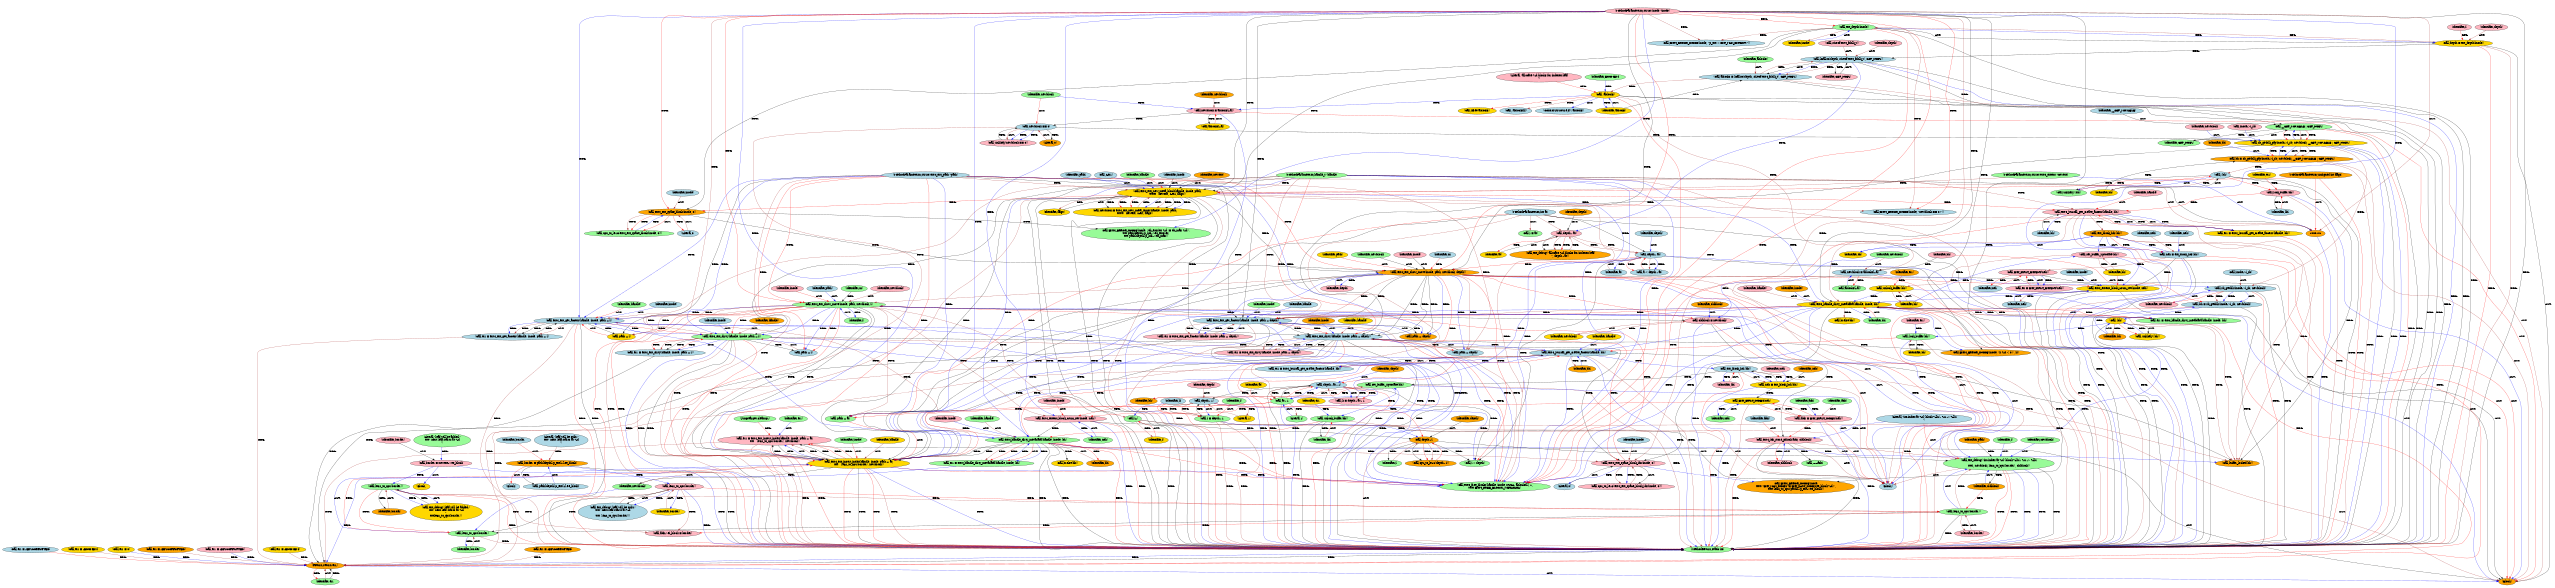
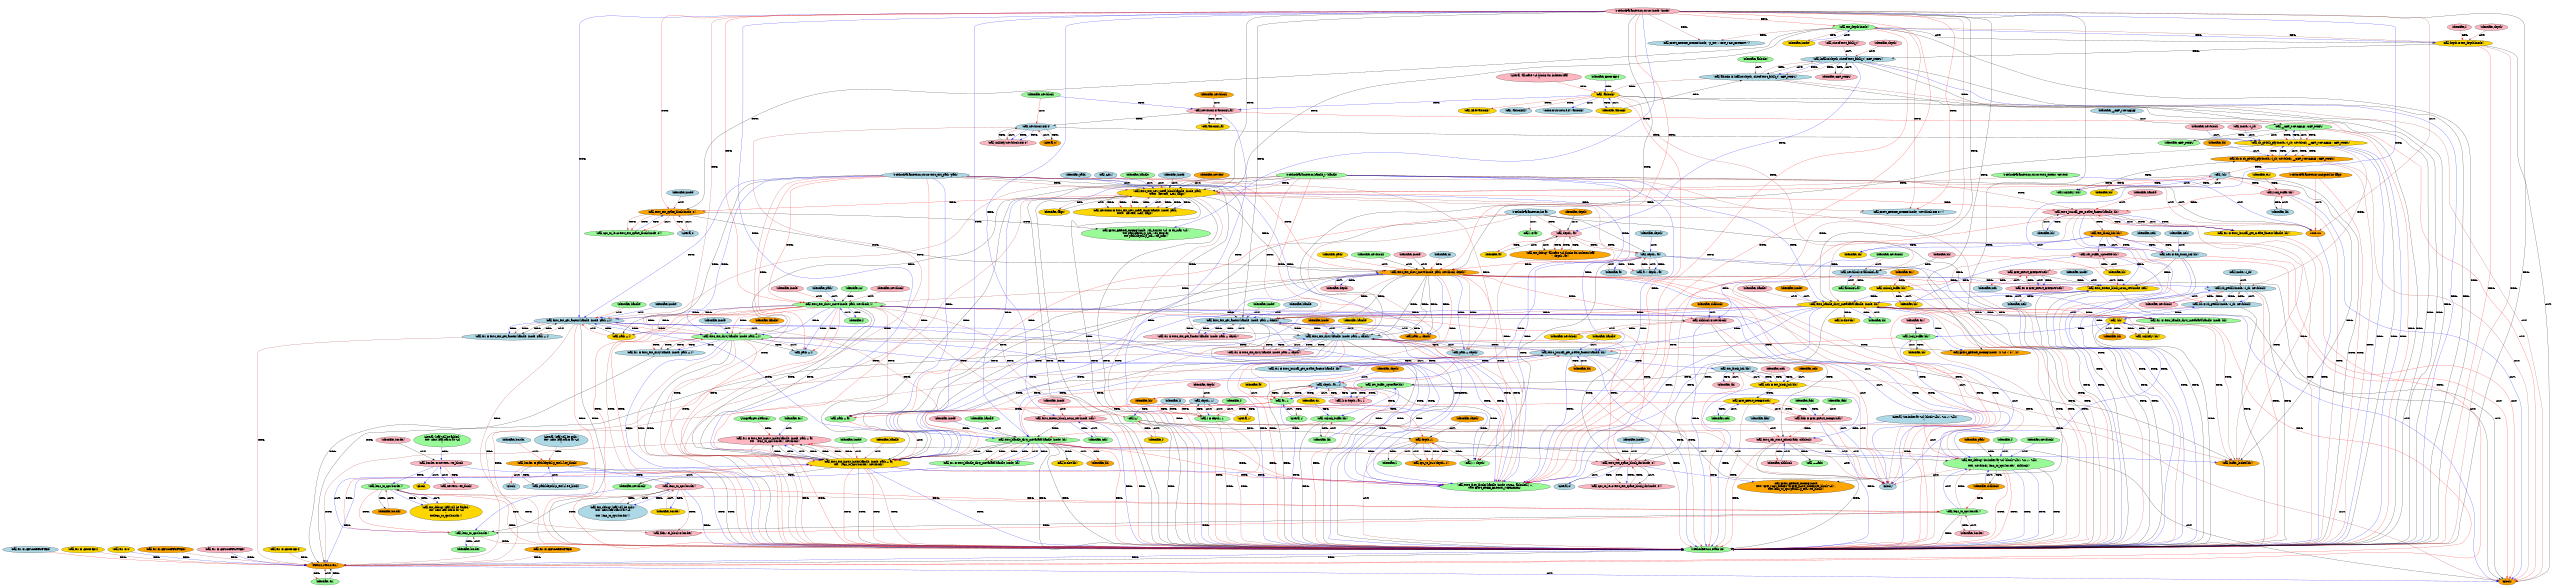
none -> (2236, 298)
(1262, 389) -> none
(1320, 425) -> none
none -> (456, 487)
